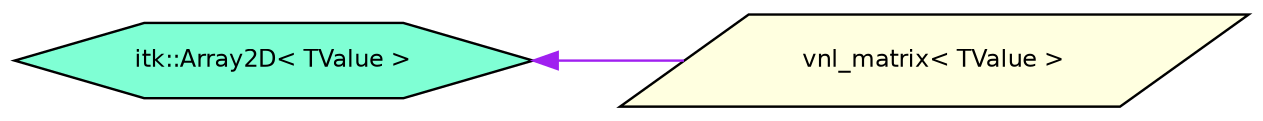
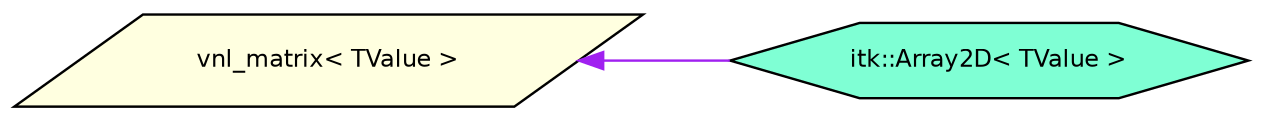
(621, 61) -> (667, 61)
